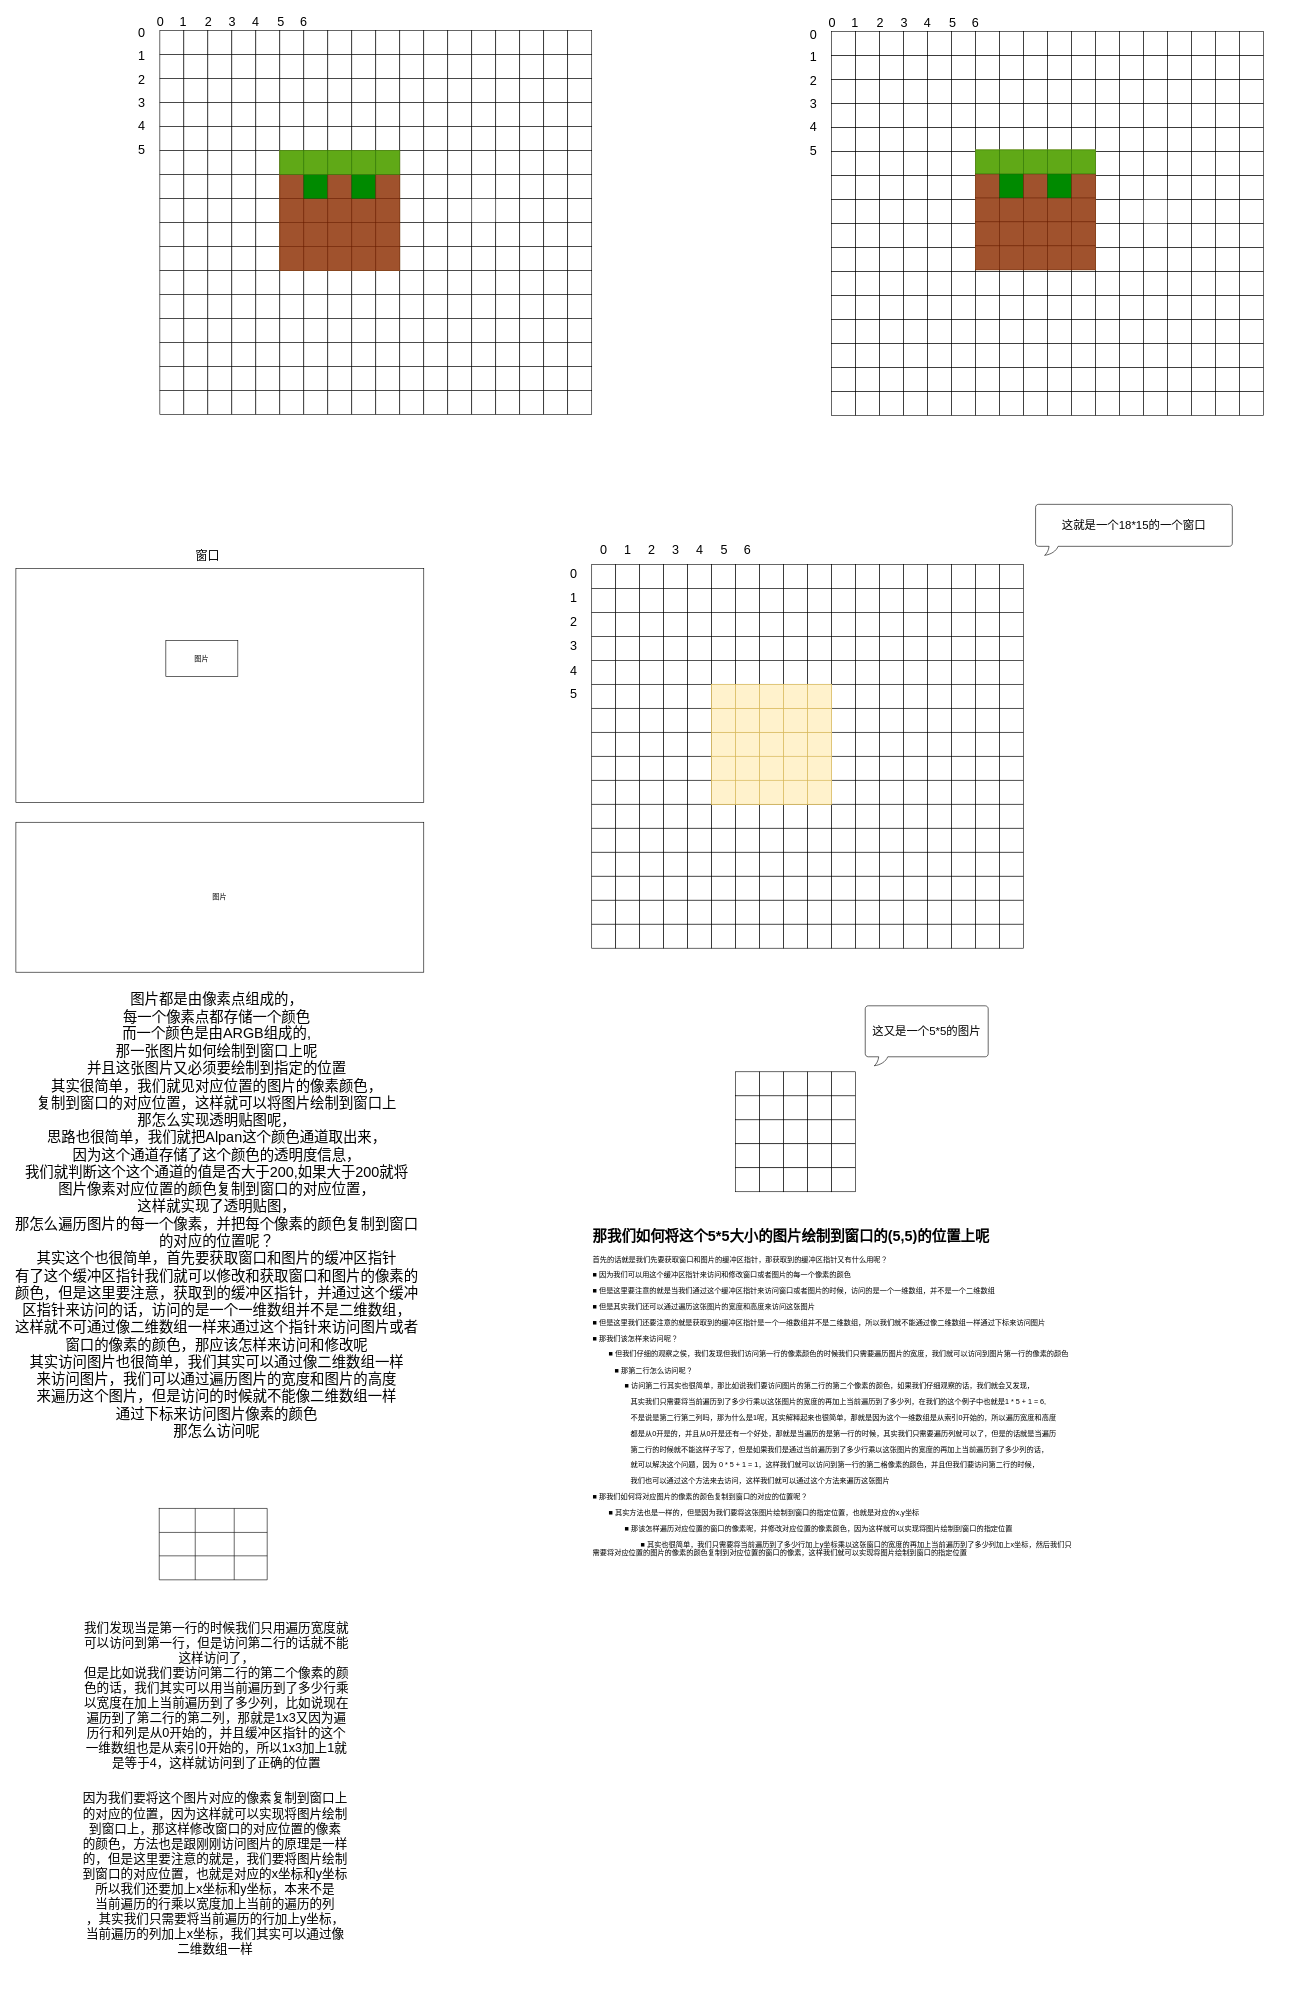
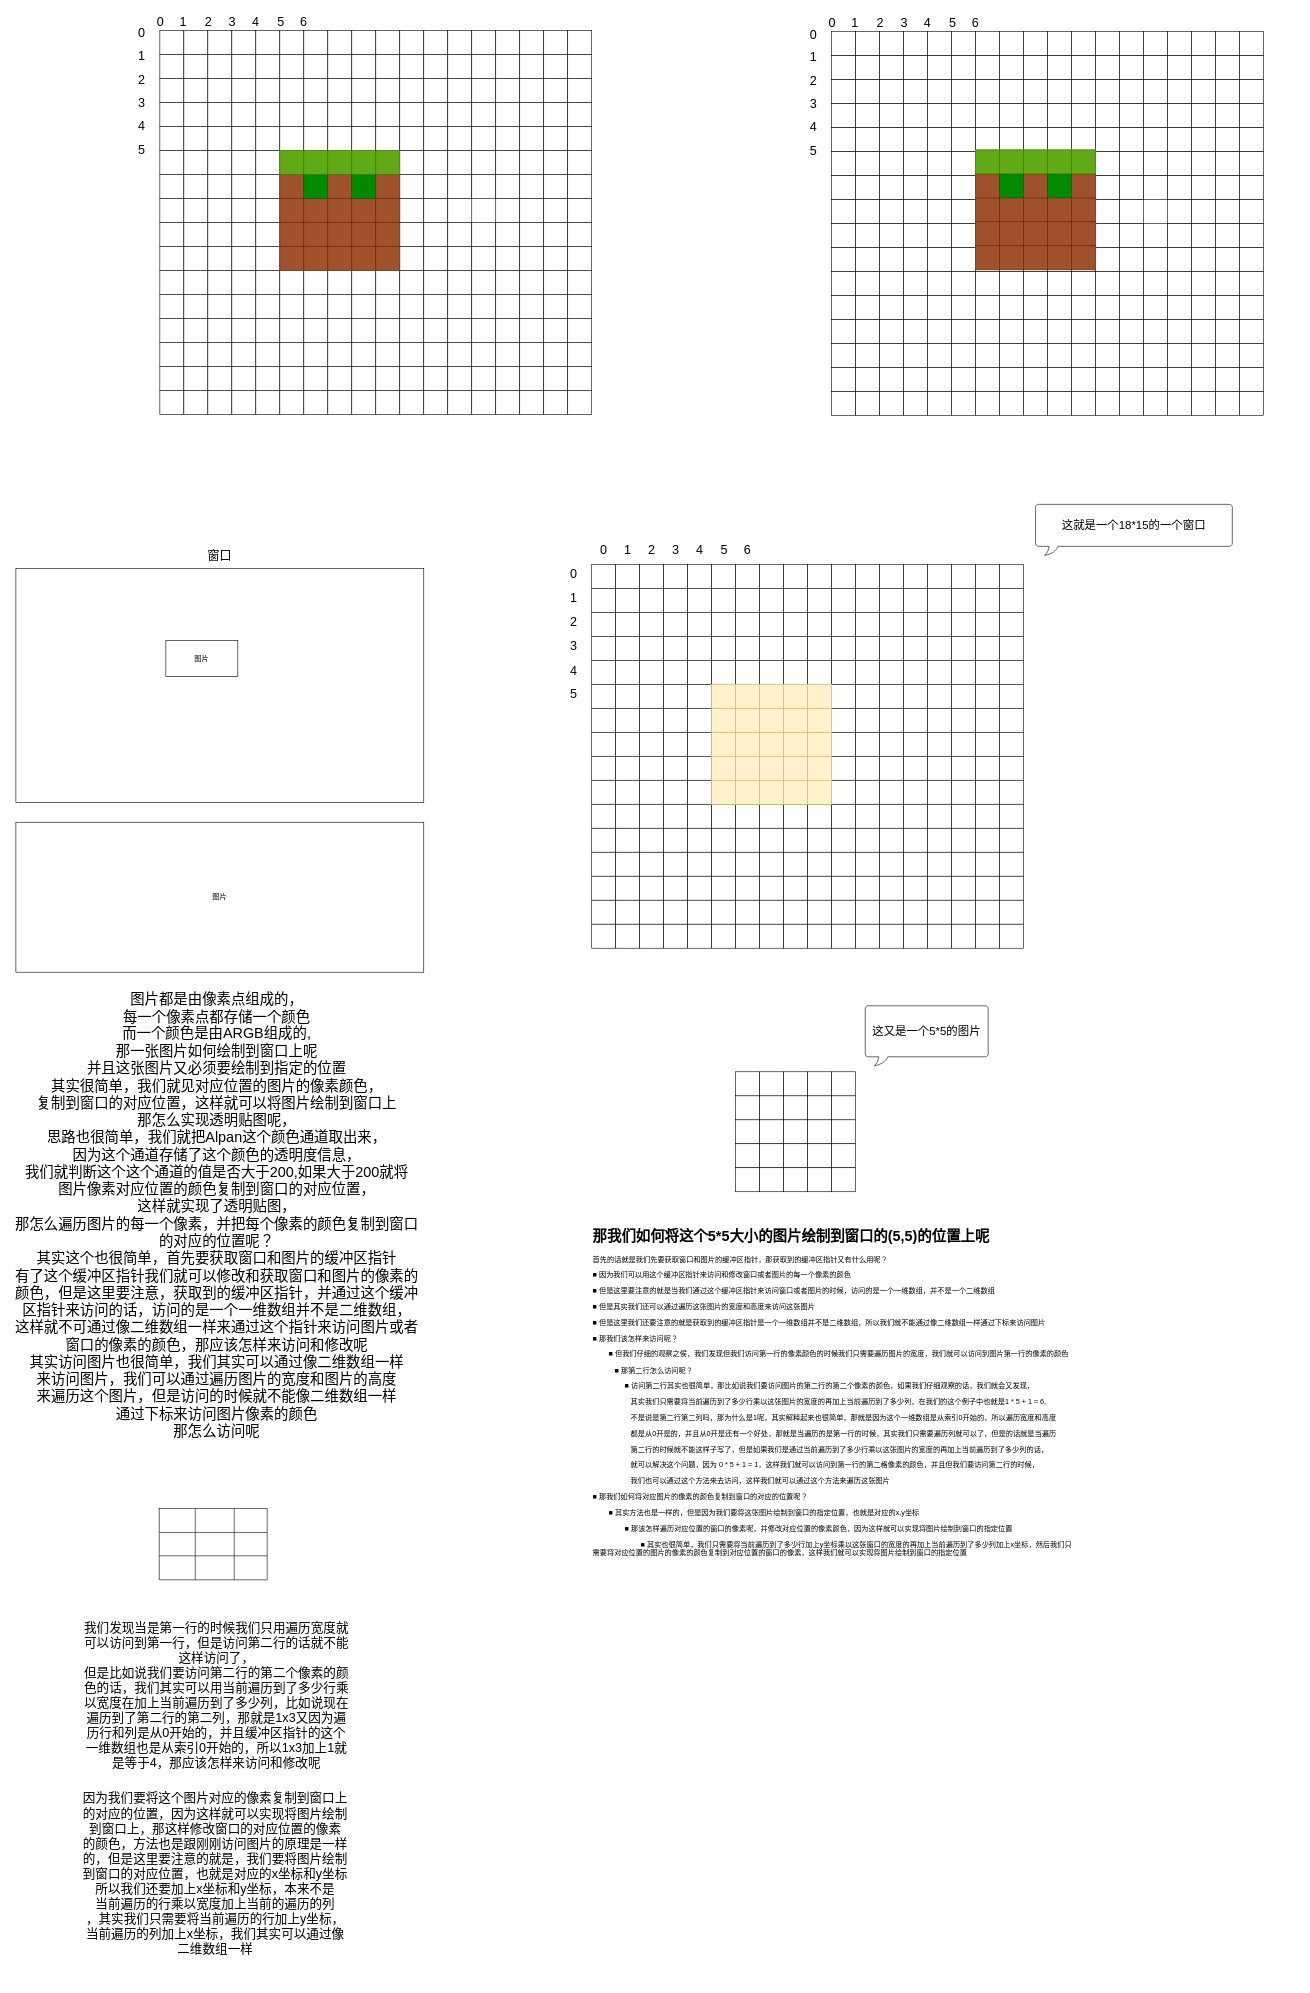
(208, 555) -> (220, 555)
(217, 1695) -> (217, 1695)
